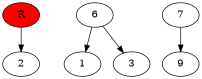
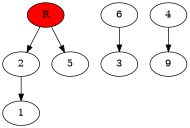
(181, 15) -> (168, 15)
(90, 36) -> (21, 85)
none -> (70, 64)
